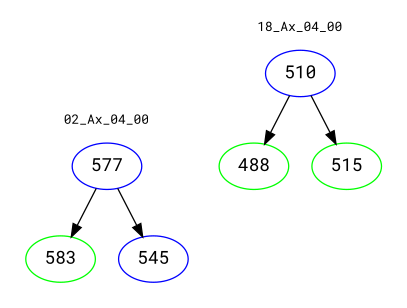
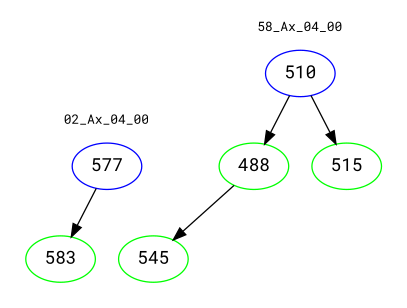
(300, 28) -> (300, 28)
(127, 207) -> (208, 208)
(153, 259) -> (153, 259)
